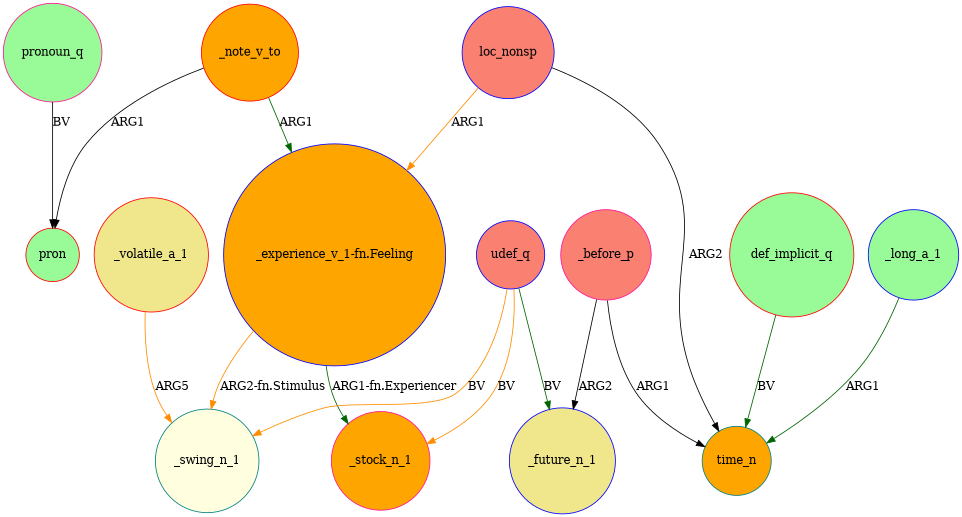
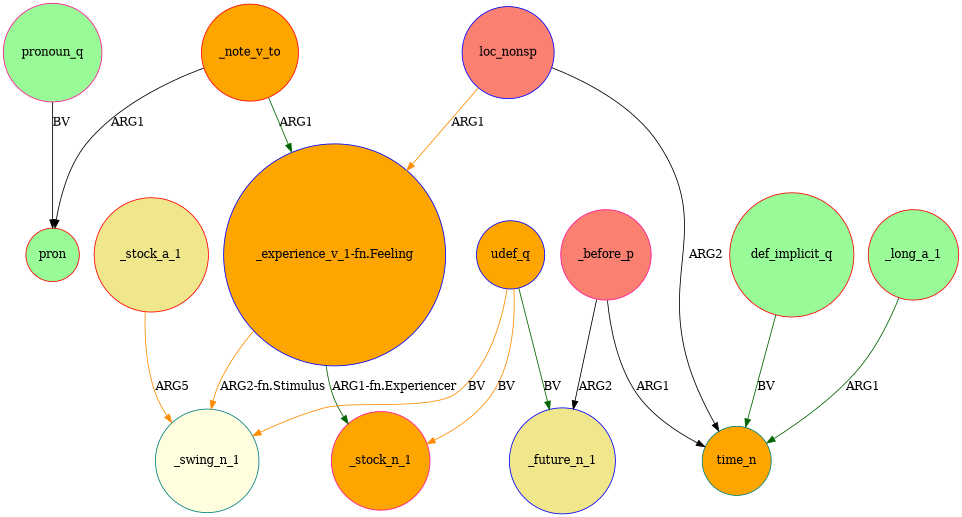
(151, 255) -> (151, 255)
(511, 255) -> (511, 255)
(913, 255) -> (913, 255)
